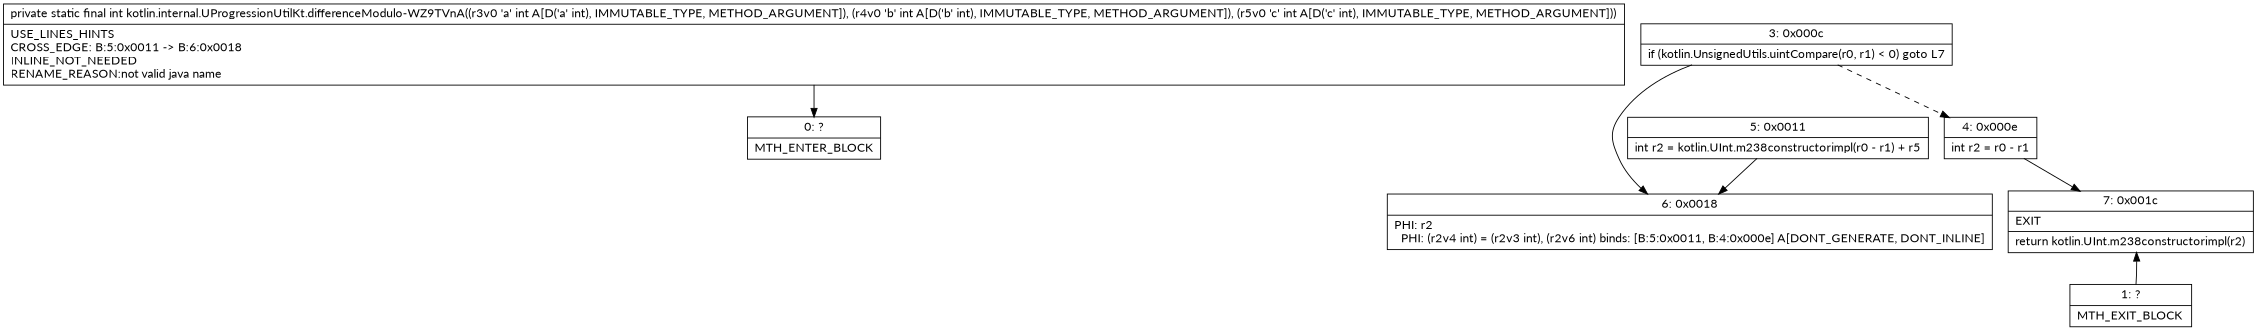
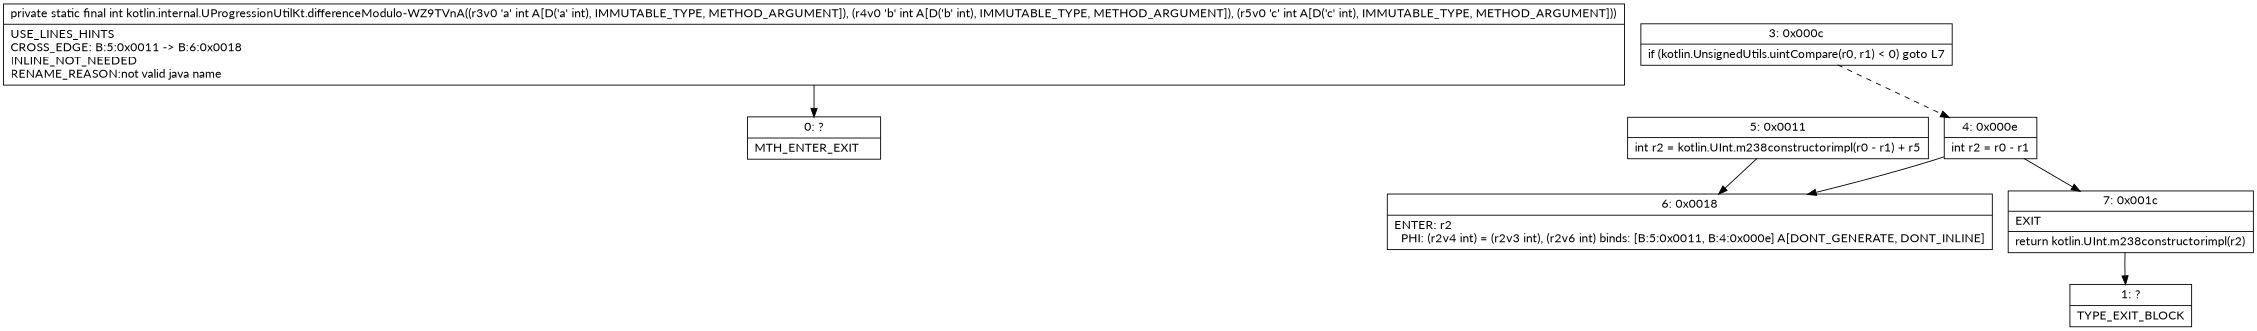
(1622, 113) -> (1880, 176)
(814, 148) -> (807, 148)
(1416, 225) -> (1425, 225)
(2137, 273) -> (2125, 264)
(2130, 316) -> (2131, 316)
